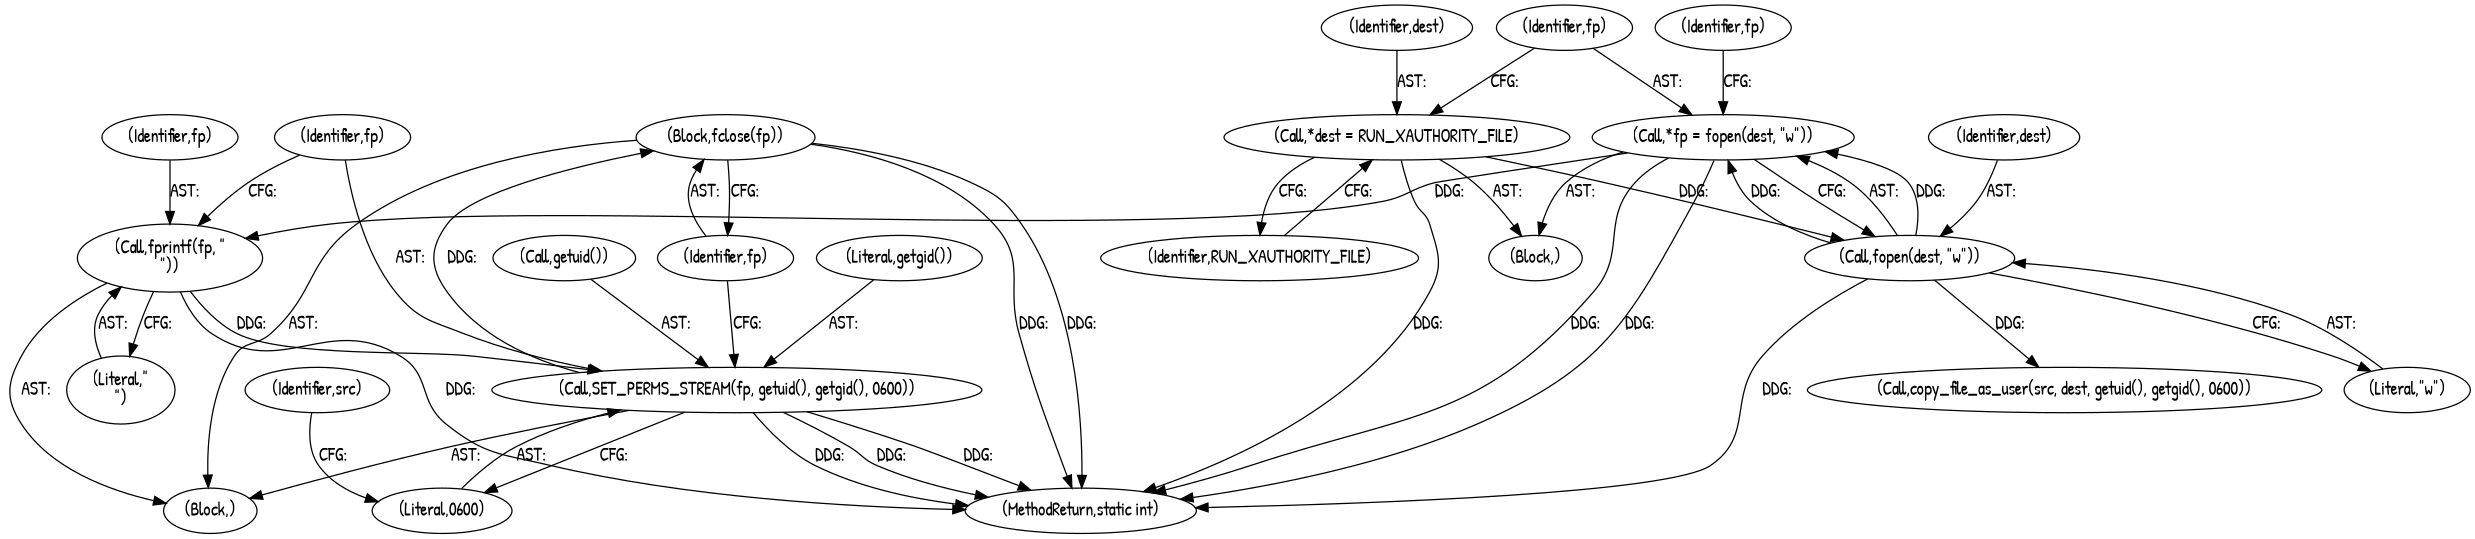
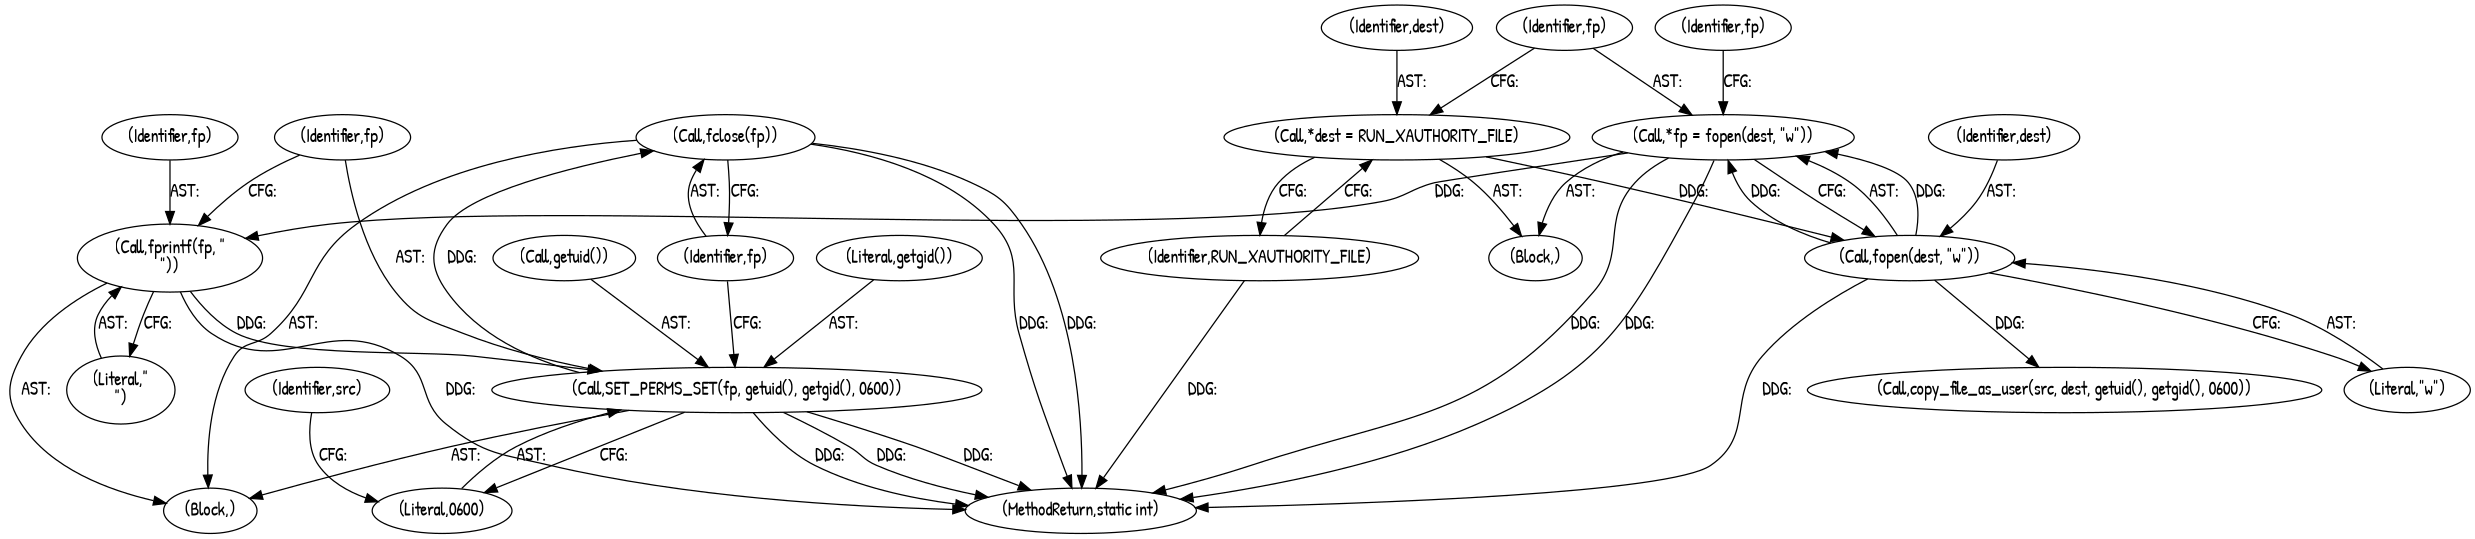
(726, 137) -> (726, 137)
(1366, 370) -> (1174, 379)
(737, 390) -> (737, 390)
